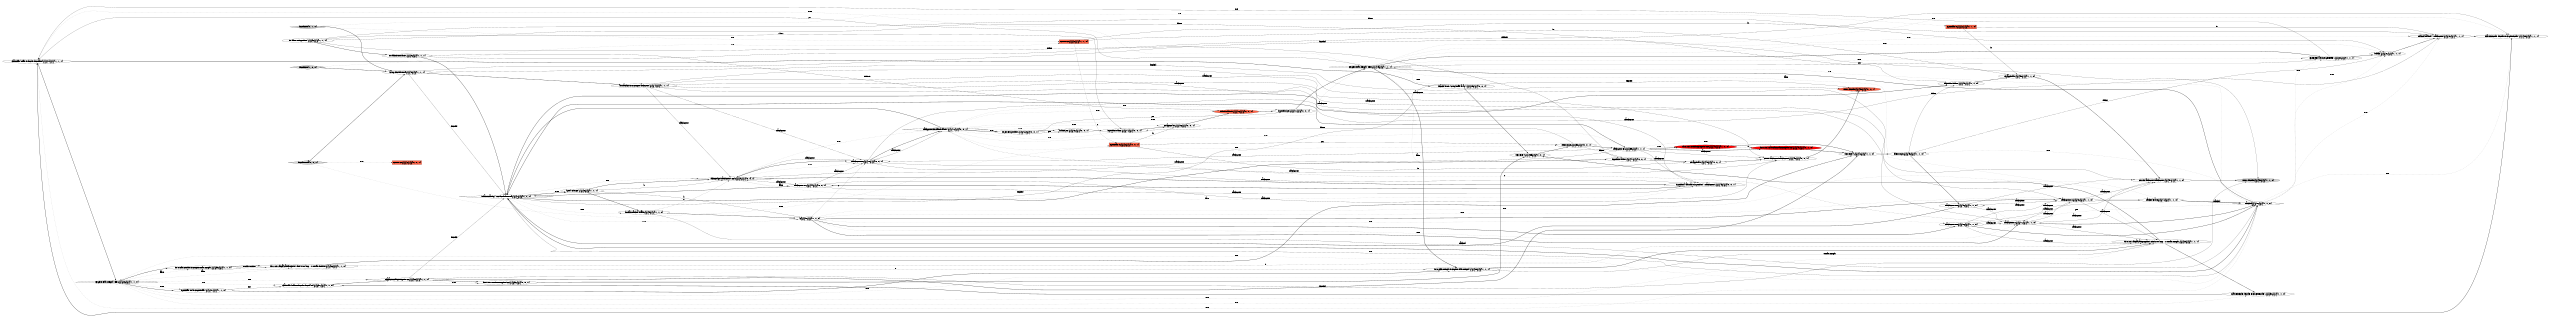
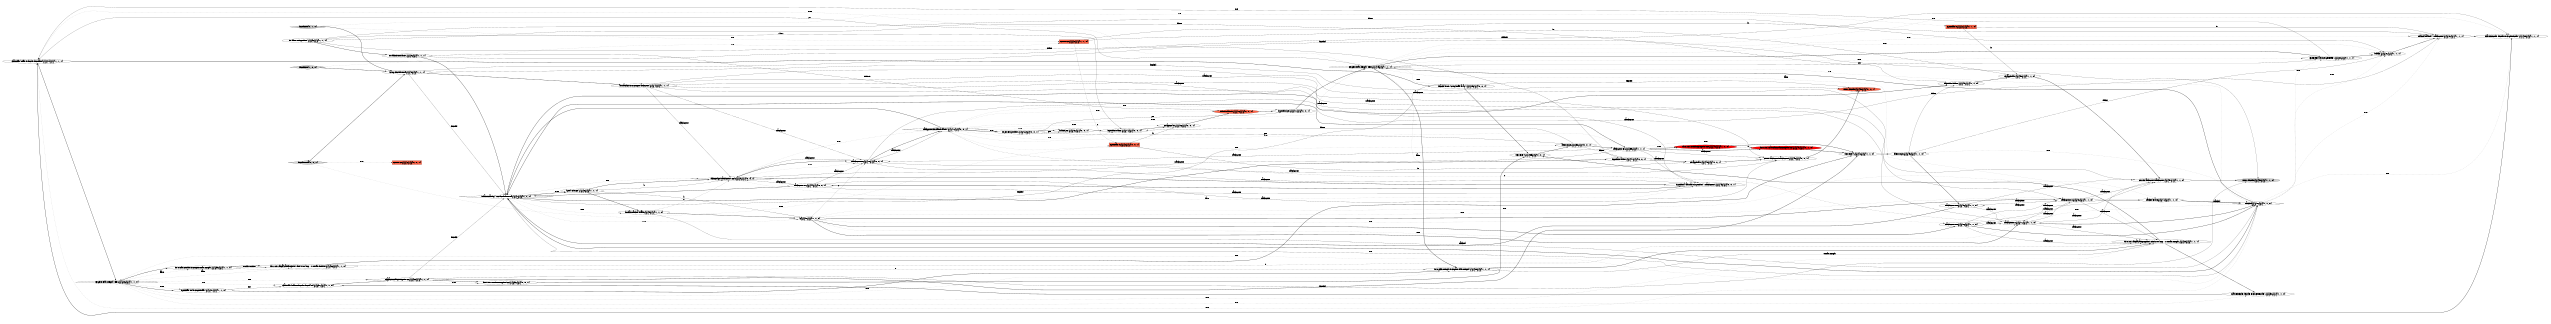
(1348, 143) -> (1301, 135)
(768, 185) -> none
(2077, 210) -> (2077, 210)
